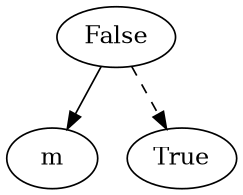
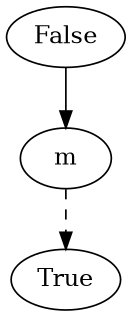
(145, 90) -> (66, 211)
